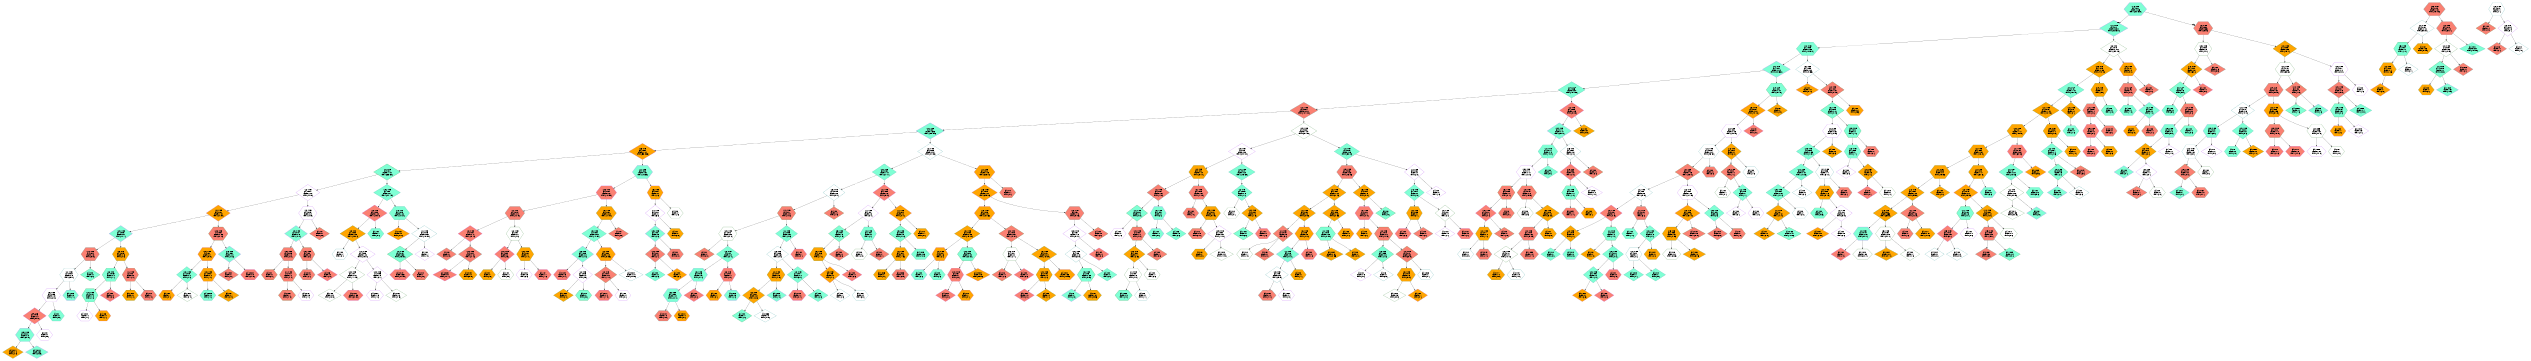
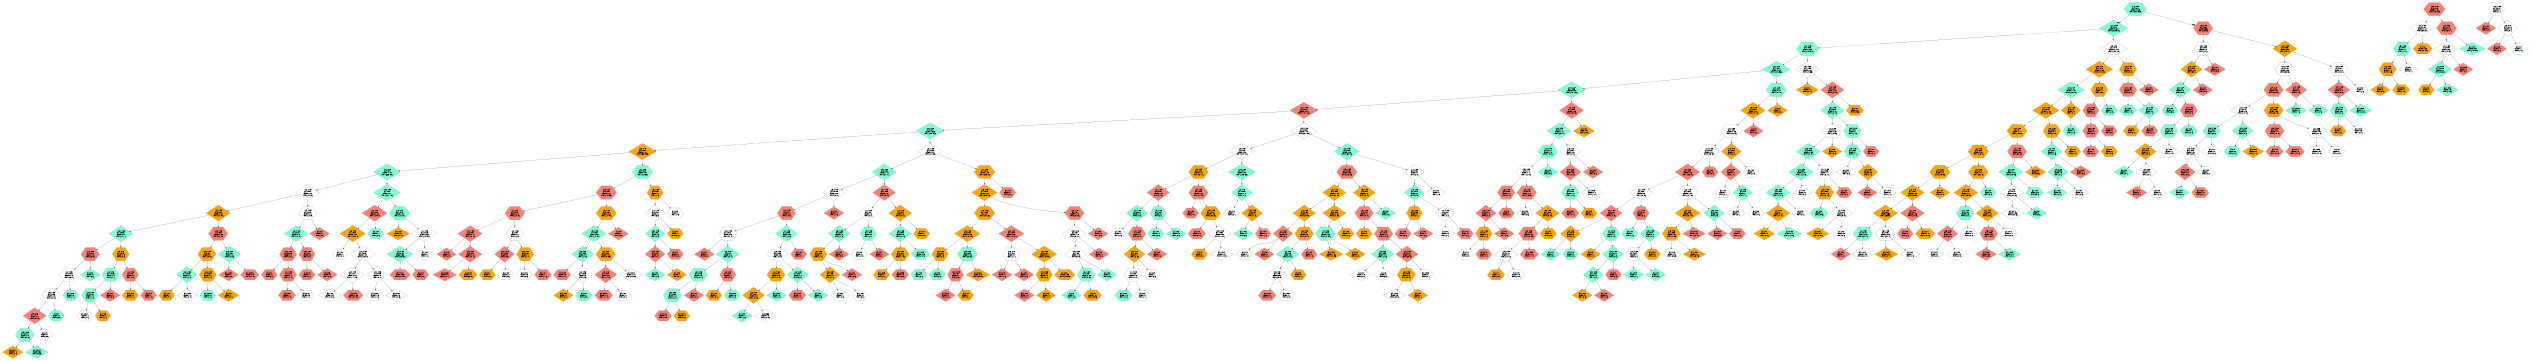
none -> (2401, 90)
(985, 213) -> (985, 213)
(1841, 213) -> (1841, 213)
